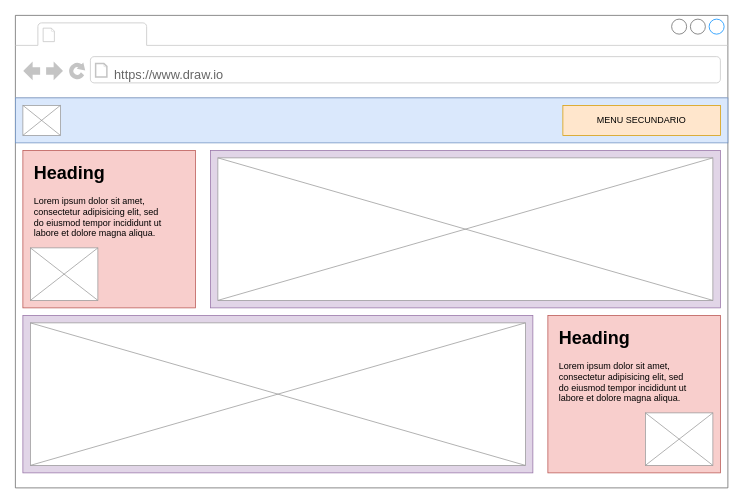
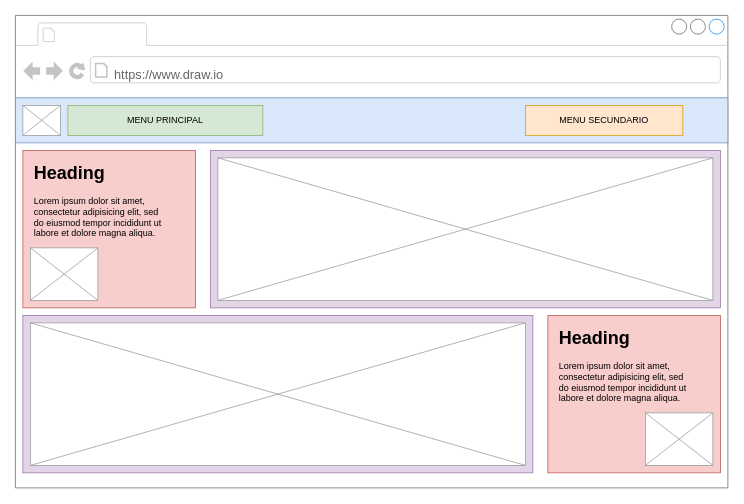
none -> (165, 120)
(642, 120) -> (604, 120)
